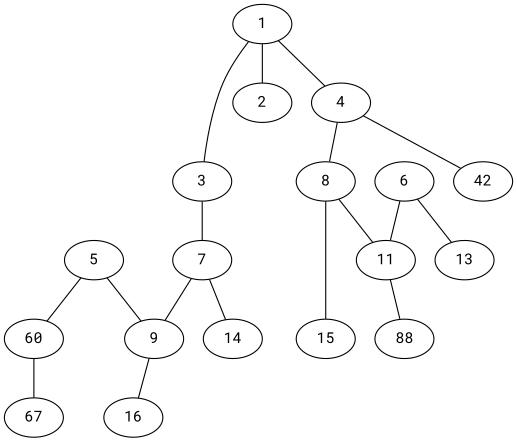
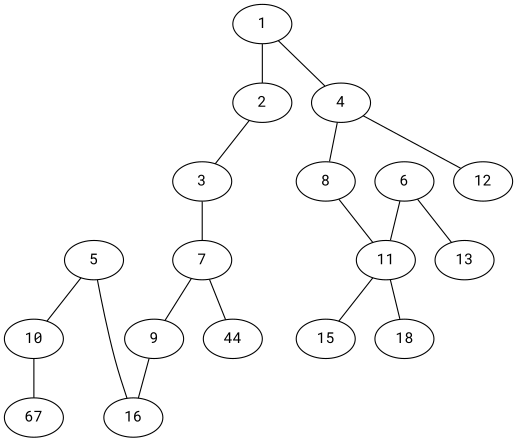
(217, 98) -> (232, 142)
(483, 181) -> (483, 181)
(326, 260) -> (356, 300)
(124, 300) -> (110, 340)
(34, 339) -> (34, 339)
(233, 339) -> (233, 339)
(404, 339) -> (404, 339)
